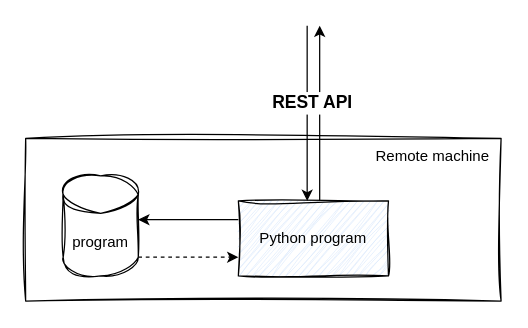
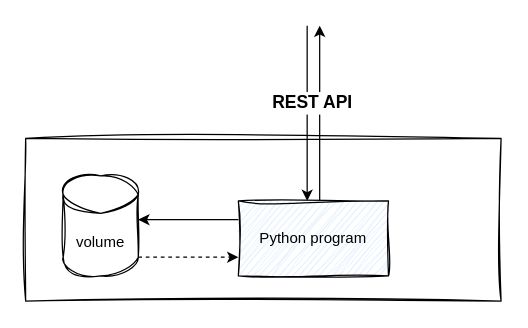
(432, 157) -> none
(101, 242) -> (101, 242)
